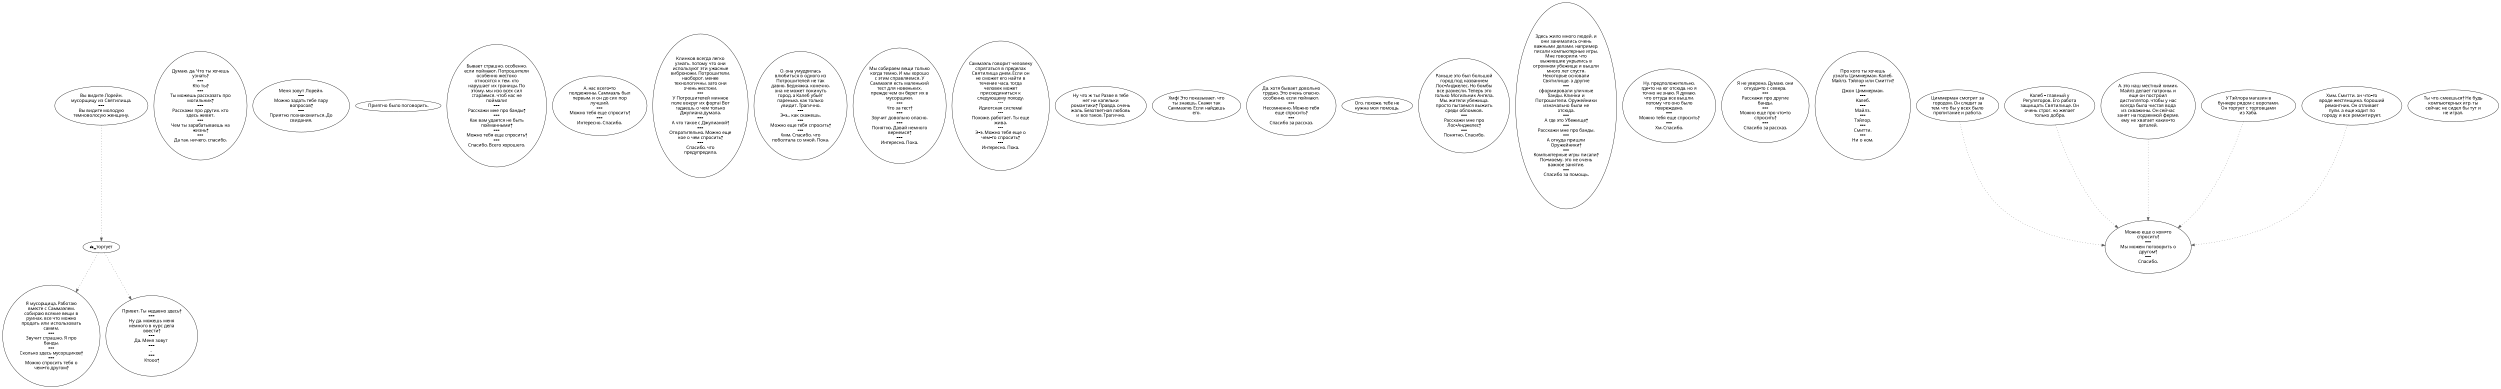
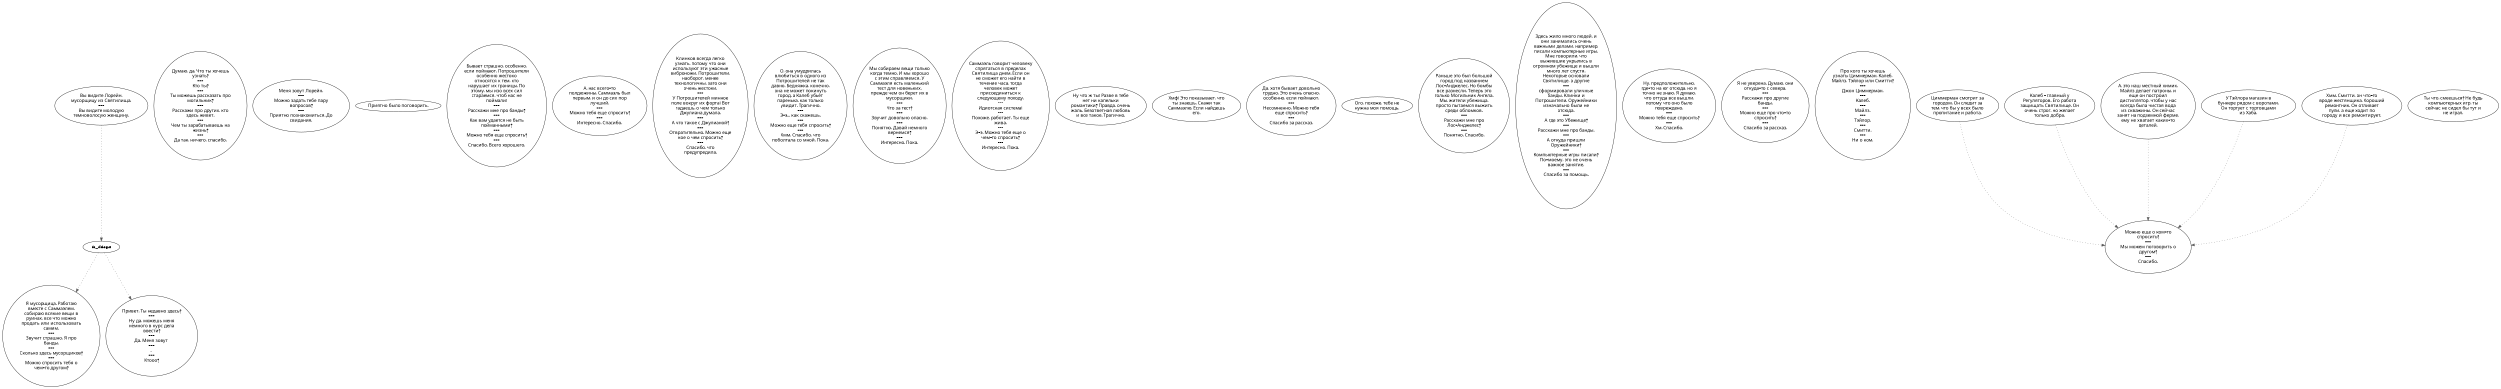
(101, 247) -> (101, 247)
